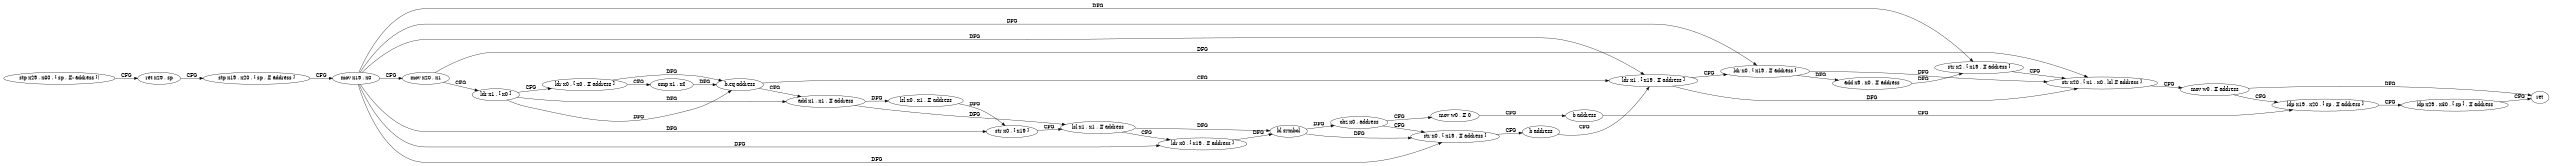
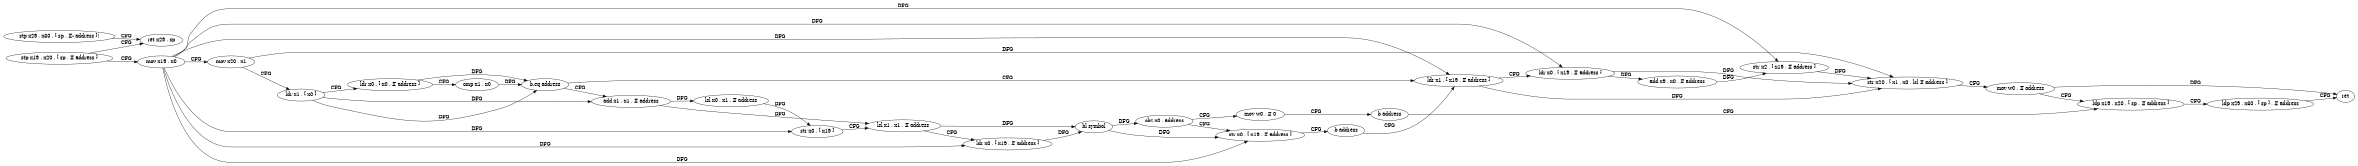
(2035, 71) -> (1840, 71)
(190, 78) -> (114, 49)
